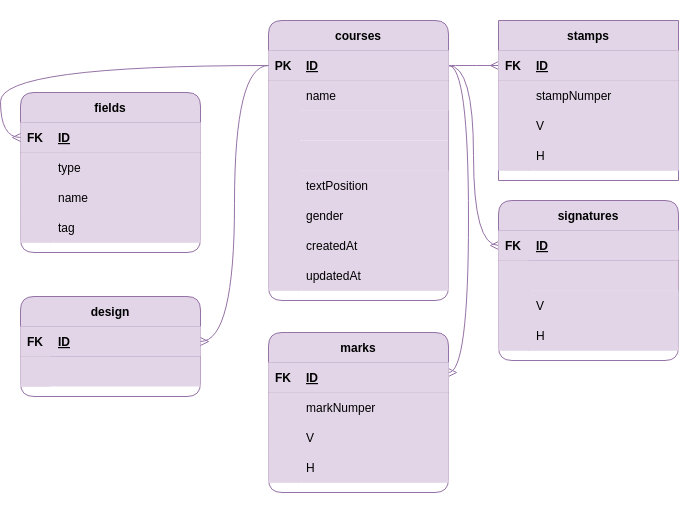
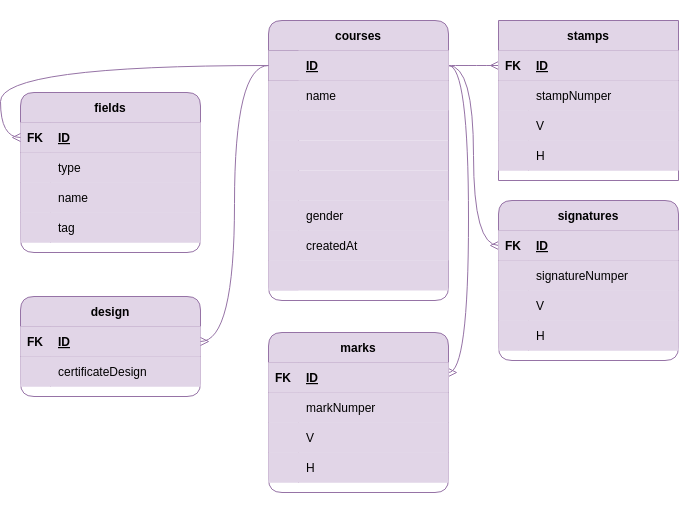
(284, 66) -> none
(374, 186) -> none
(374, 276) -> none
none -> (604, 276)
none -> (126, 372)
